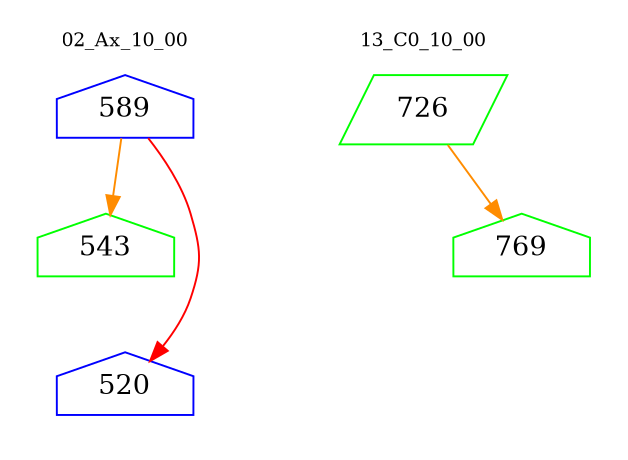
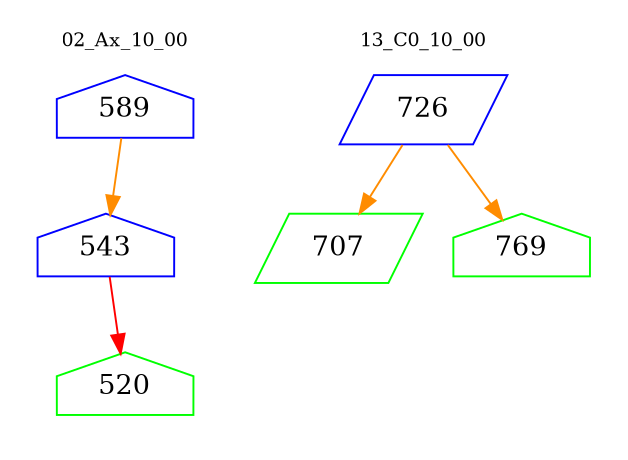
(423, 110) -> (423, 110)
(197, 240) -> (114, 306)
(106, 248) -> (106, 248)
none -> (339, 248)
(125, 387) -> (125, 387)
